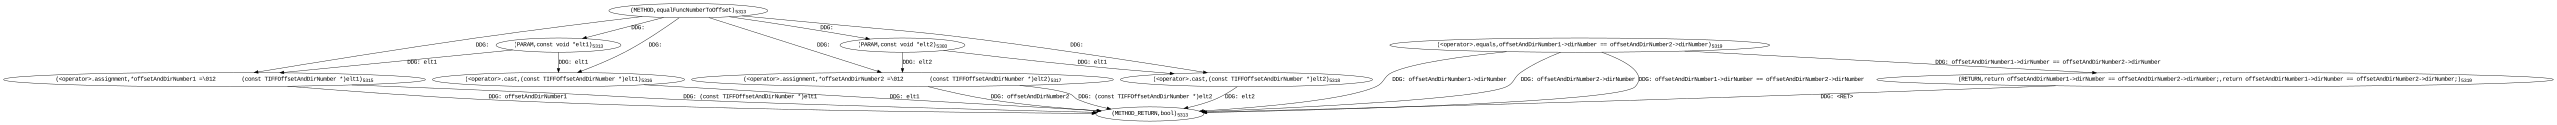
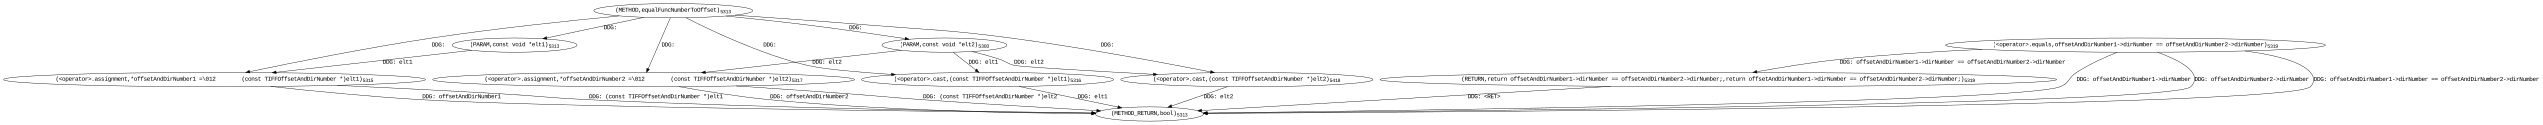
(559, 60) -> (964, 61)
(1092, 62) -> (1029, 62)
(1335, 79) -> (1335, 79)
